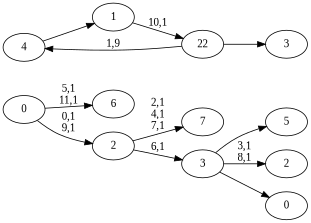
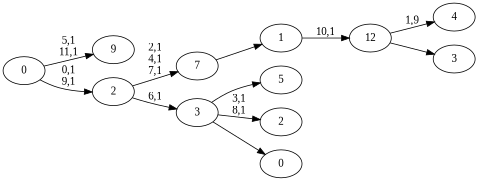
(65, 34) -> (235, 53)
(203, 44) -> (370, 38)
(113, 104) -> (113, 50)
